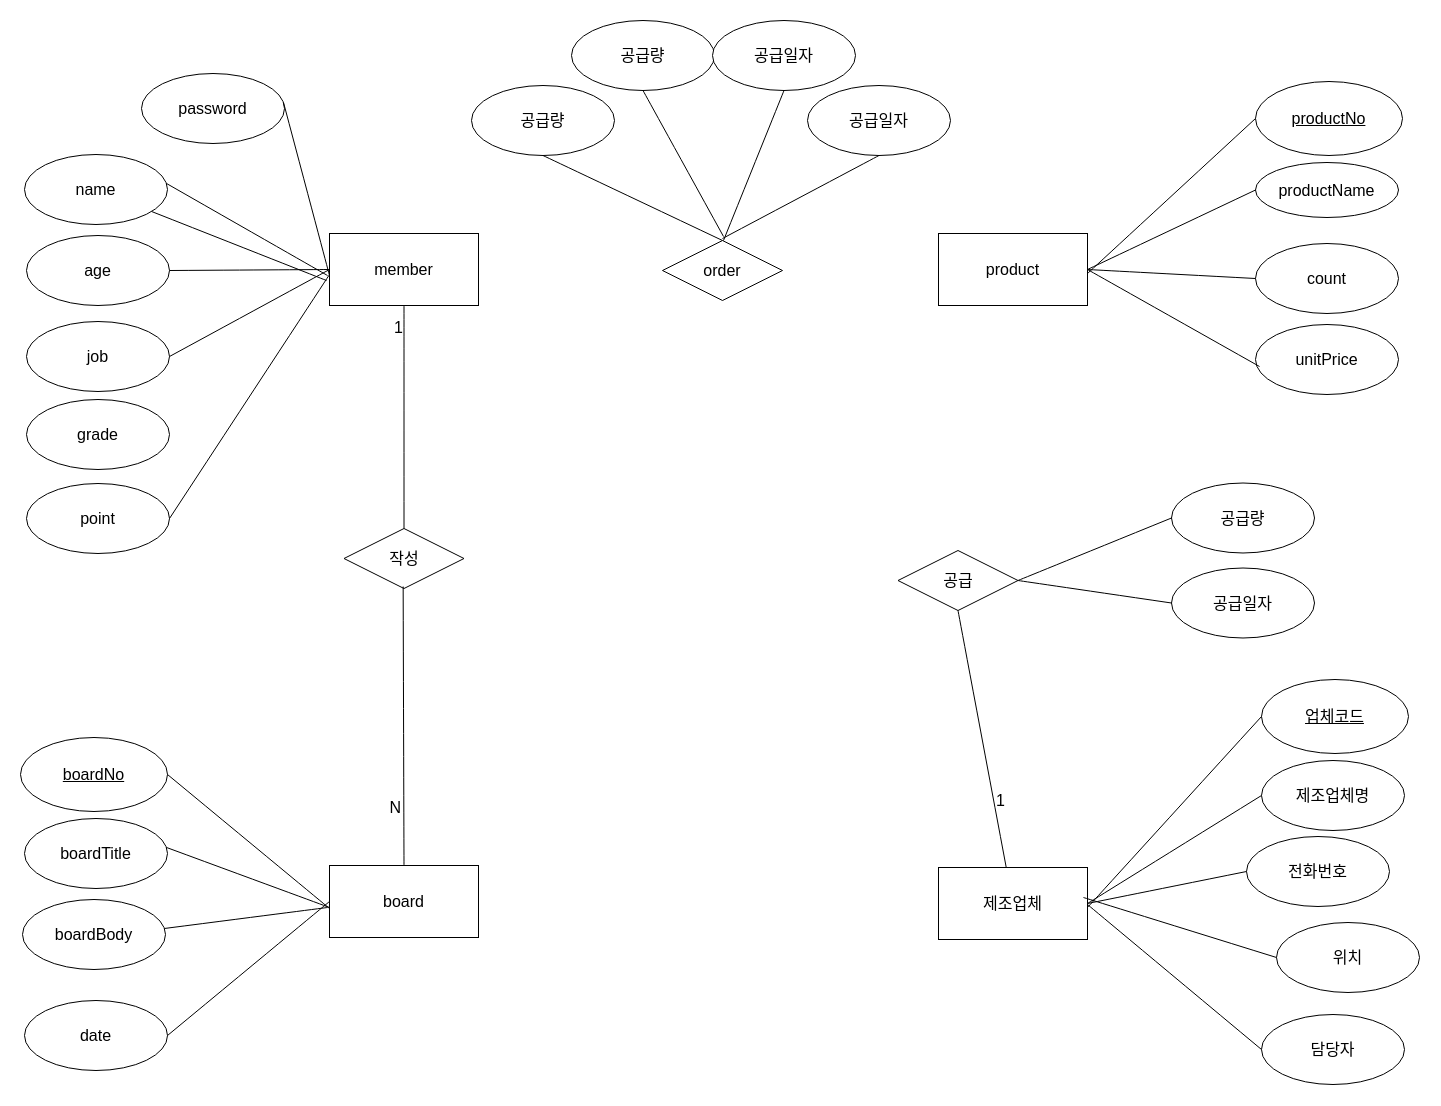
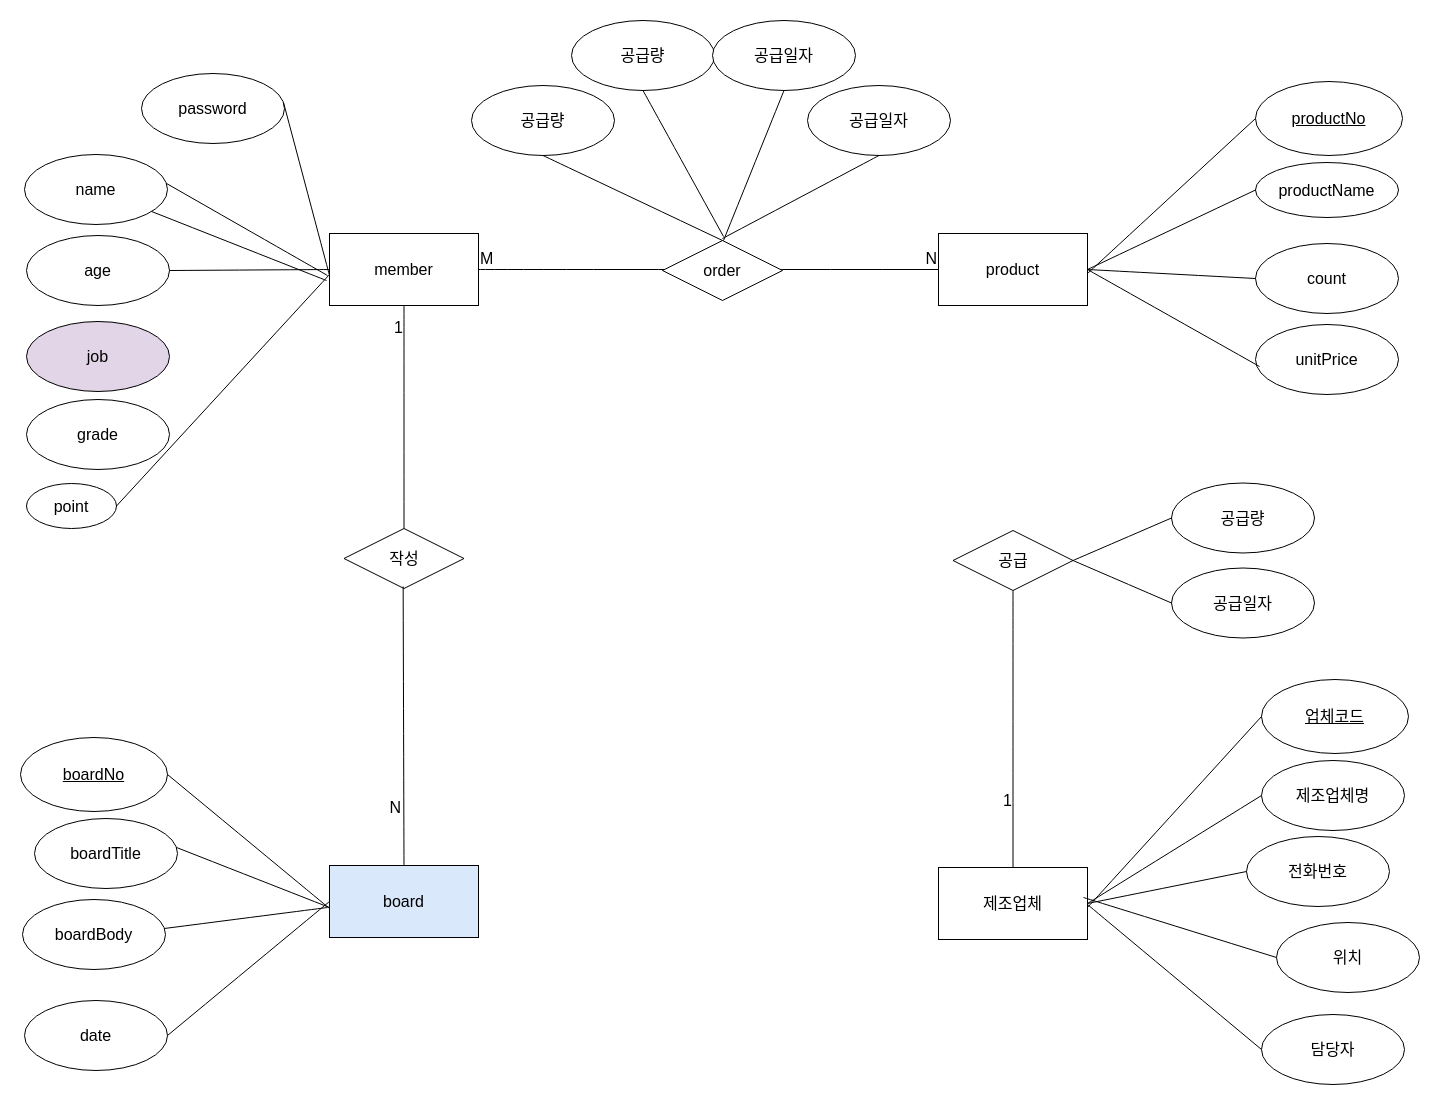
none -> (571, 270)
(248, 314) -> none
(98, 357) -> (98, 357)
(98, 519) -> (72, 506)
(958, 581) -> (1013, 561)
(96, 854) -> (106, 854)
(404, 902) -> (404, 902)
